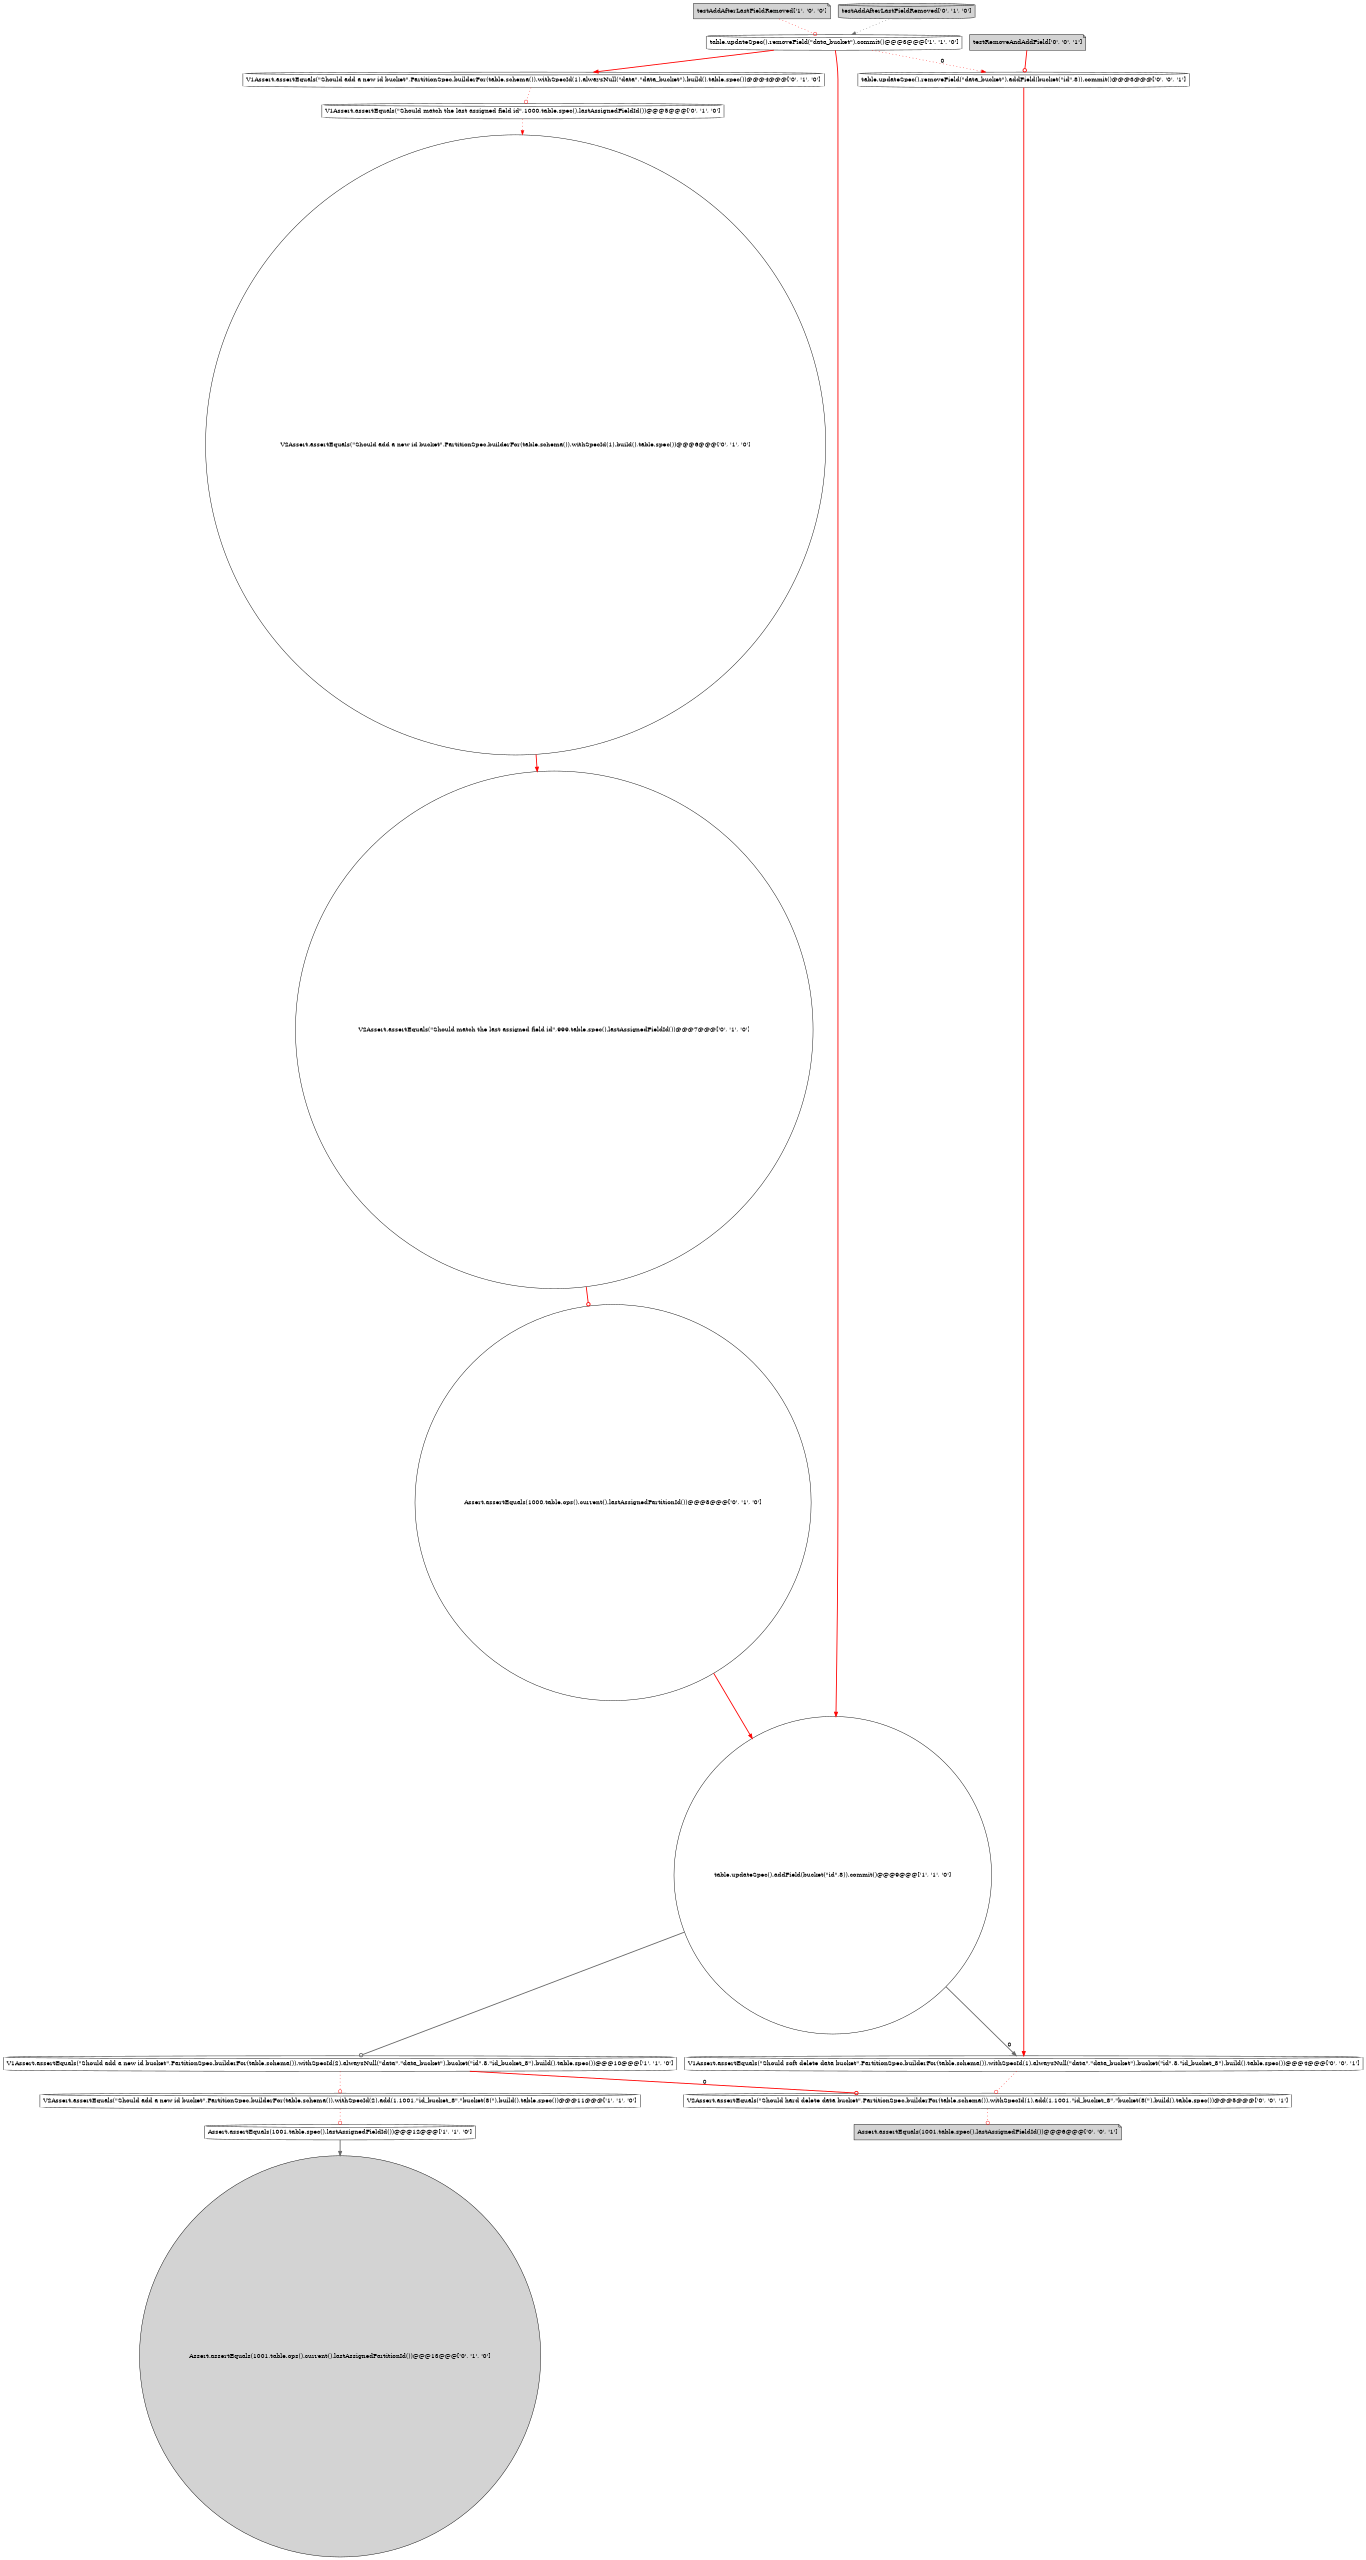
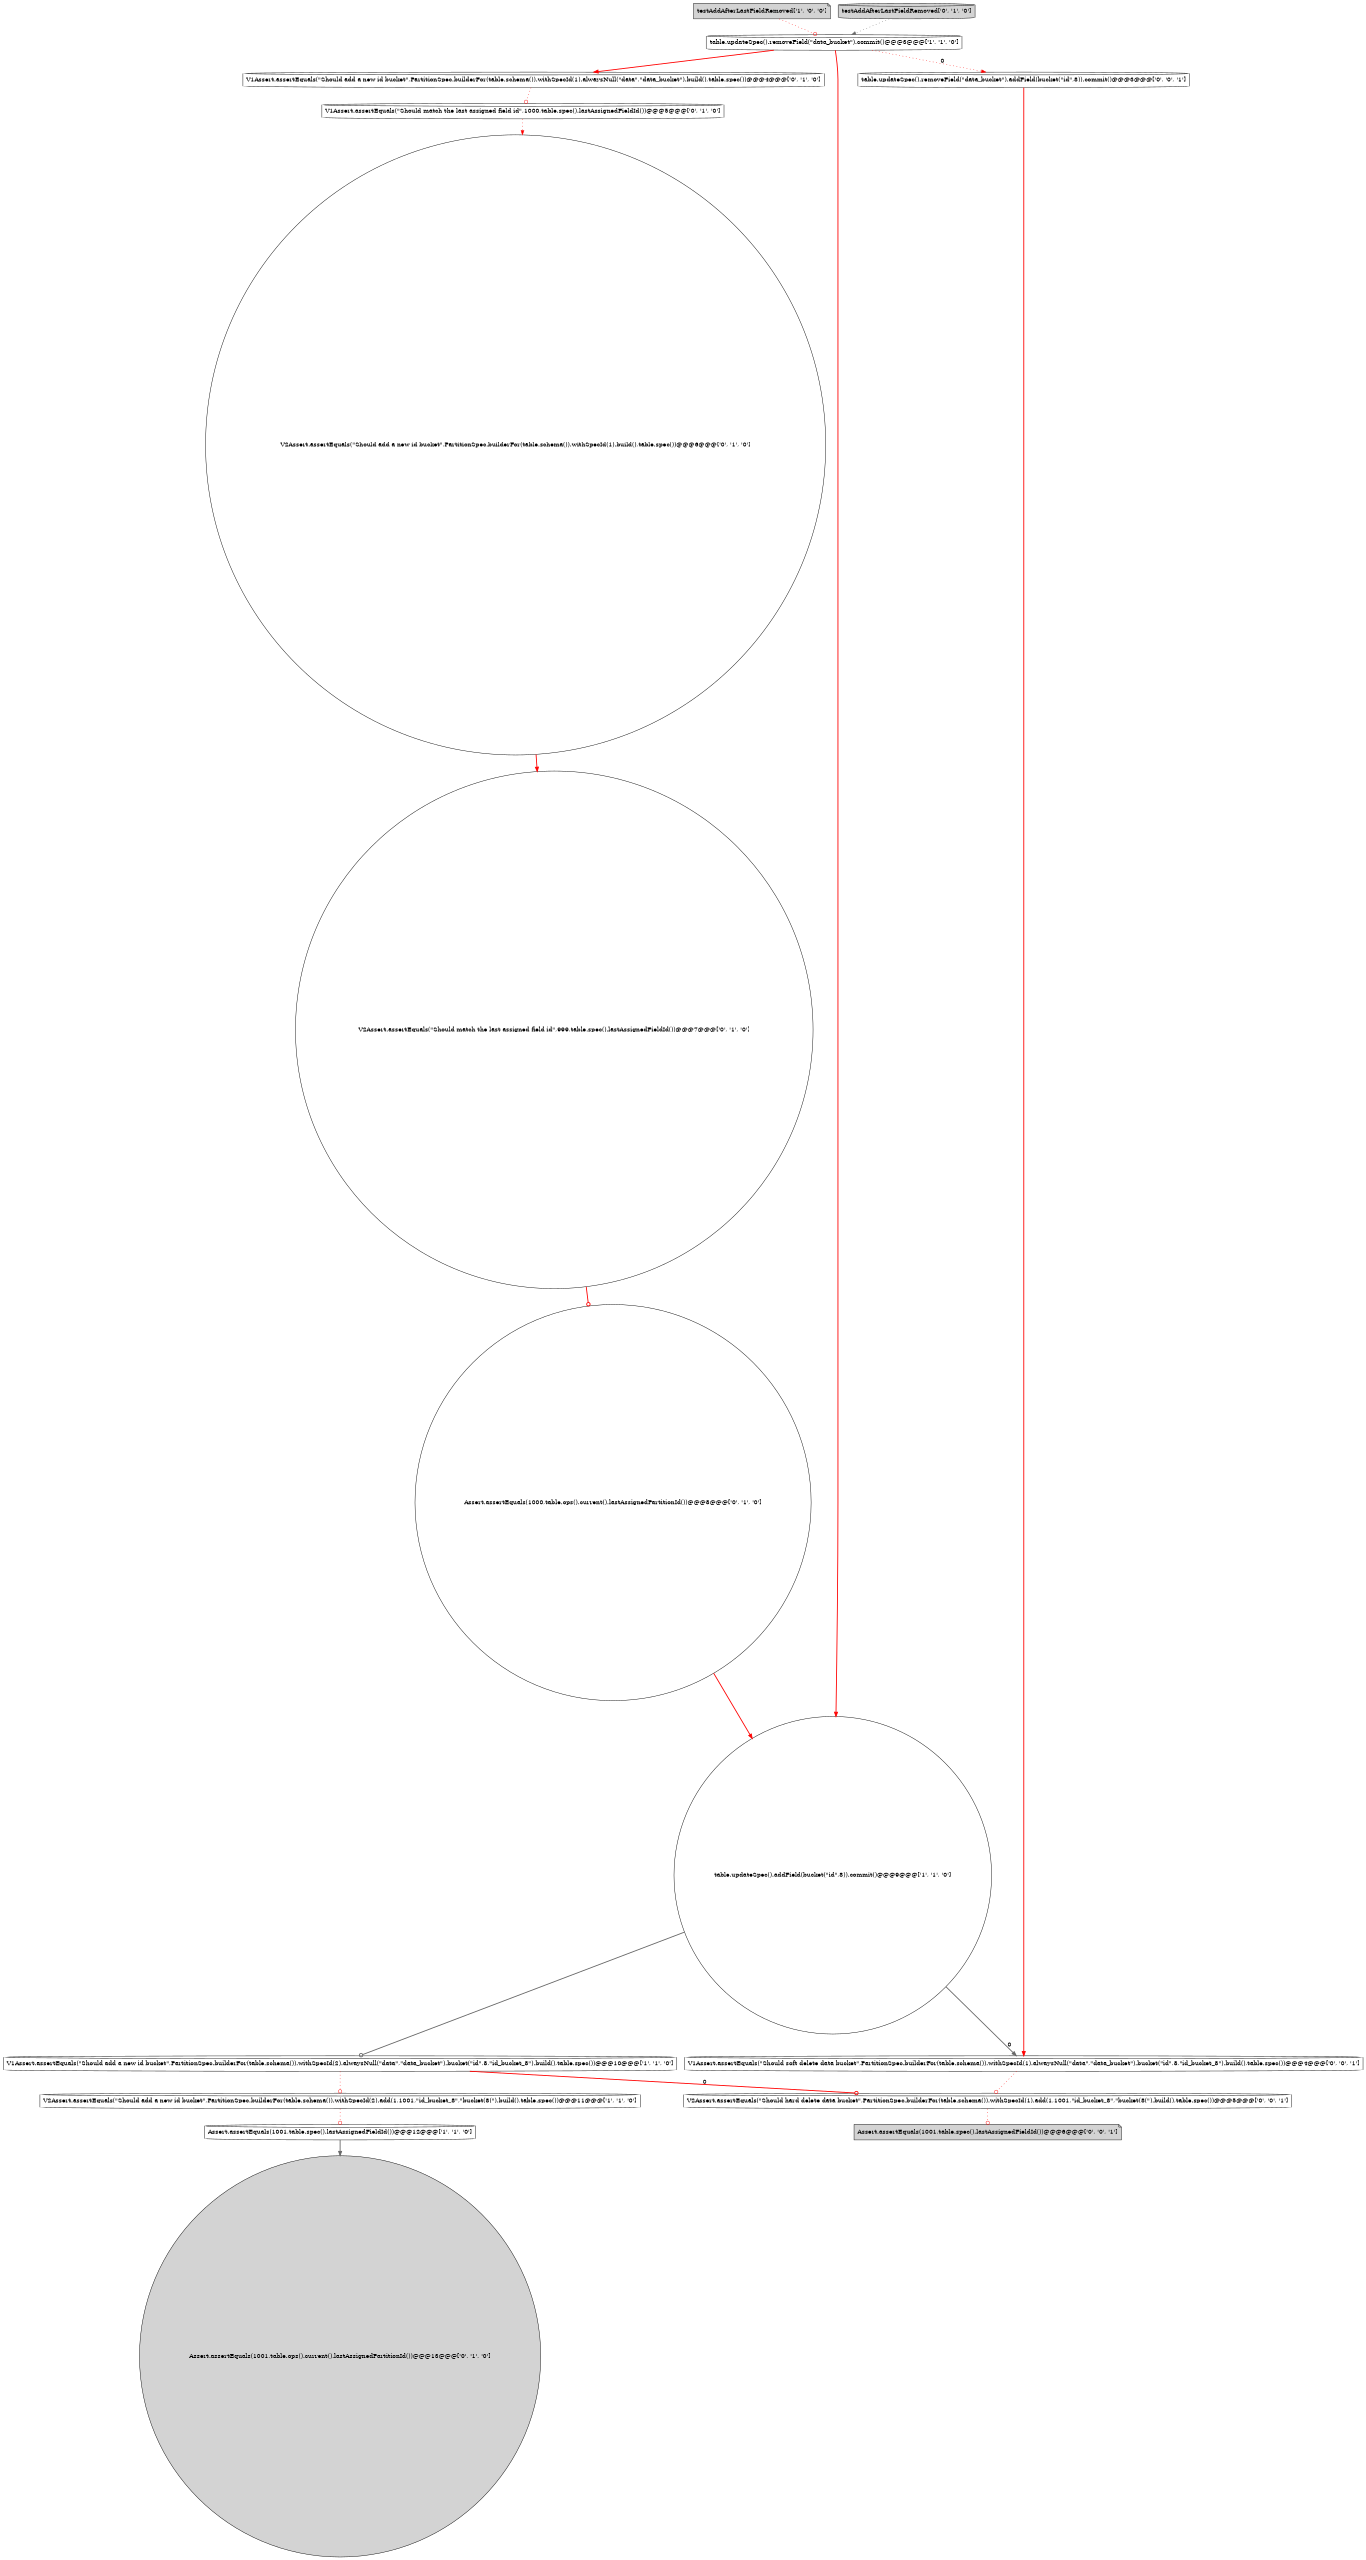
(1028, 42) -> none
